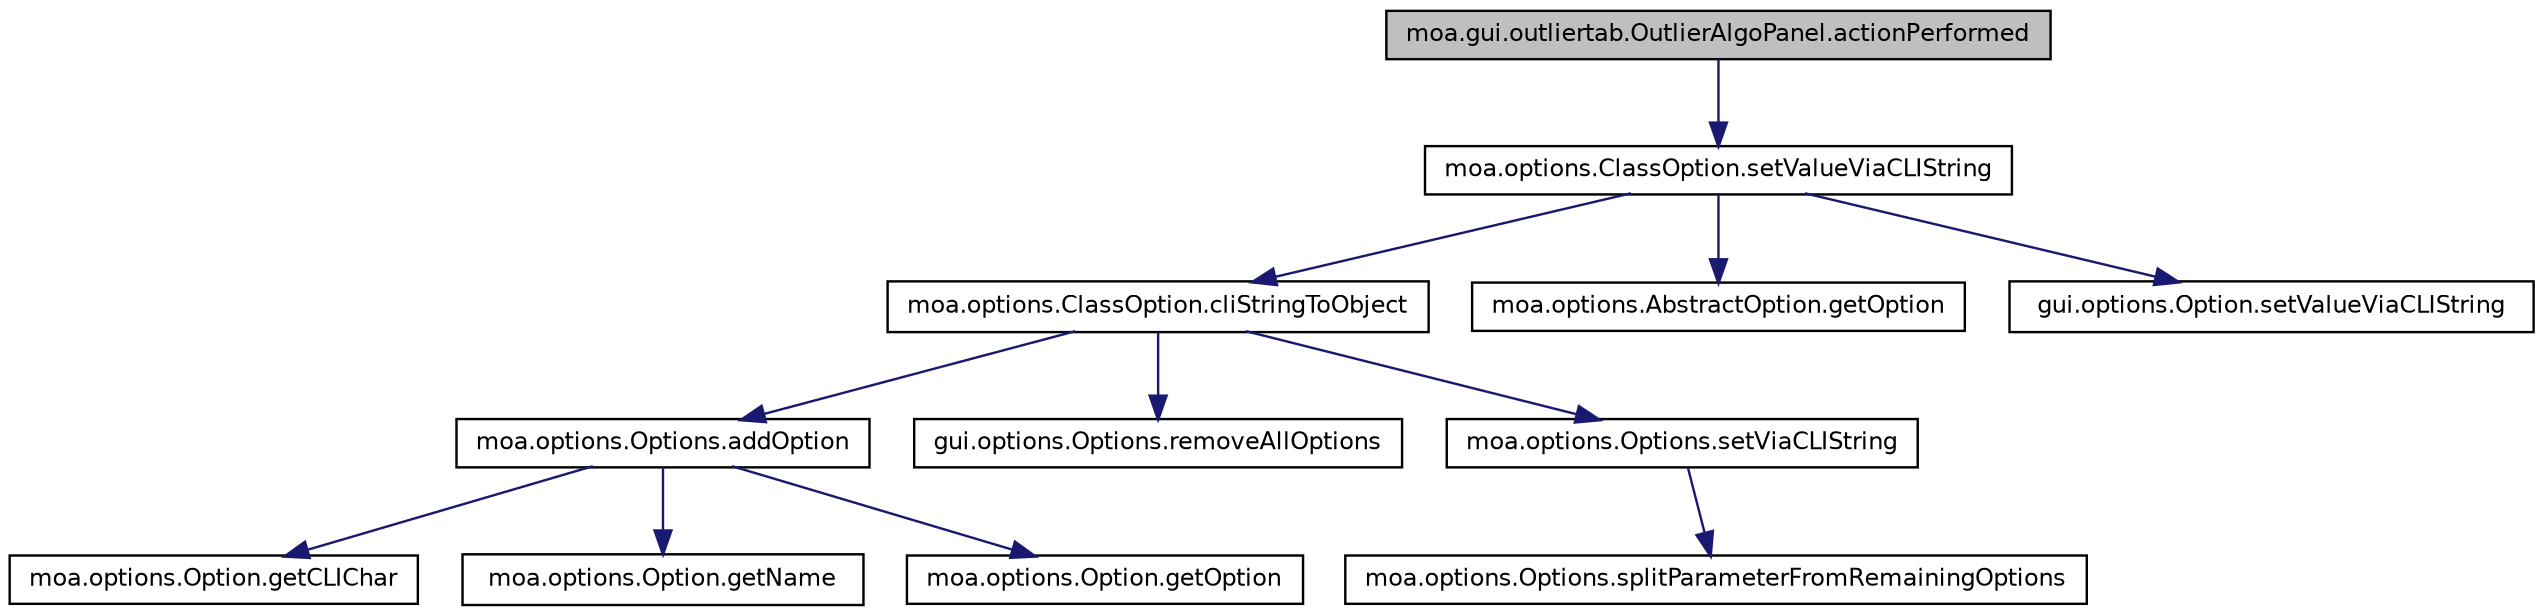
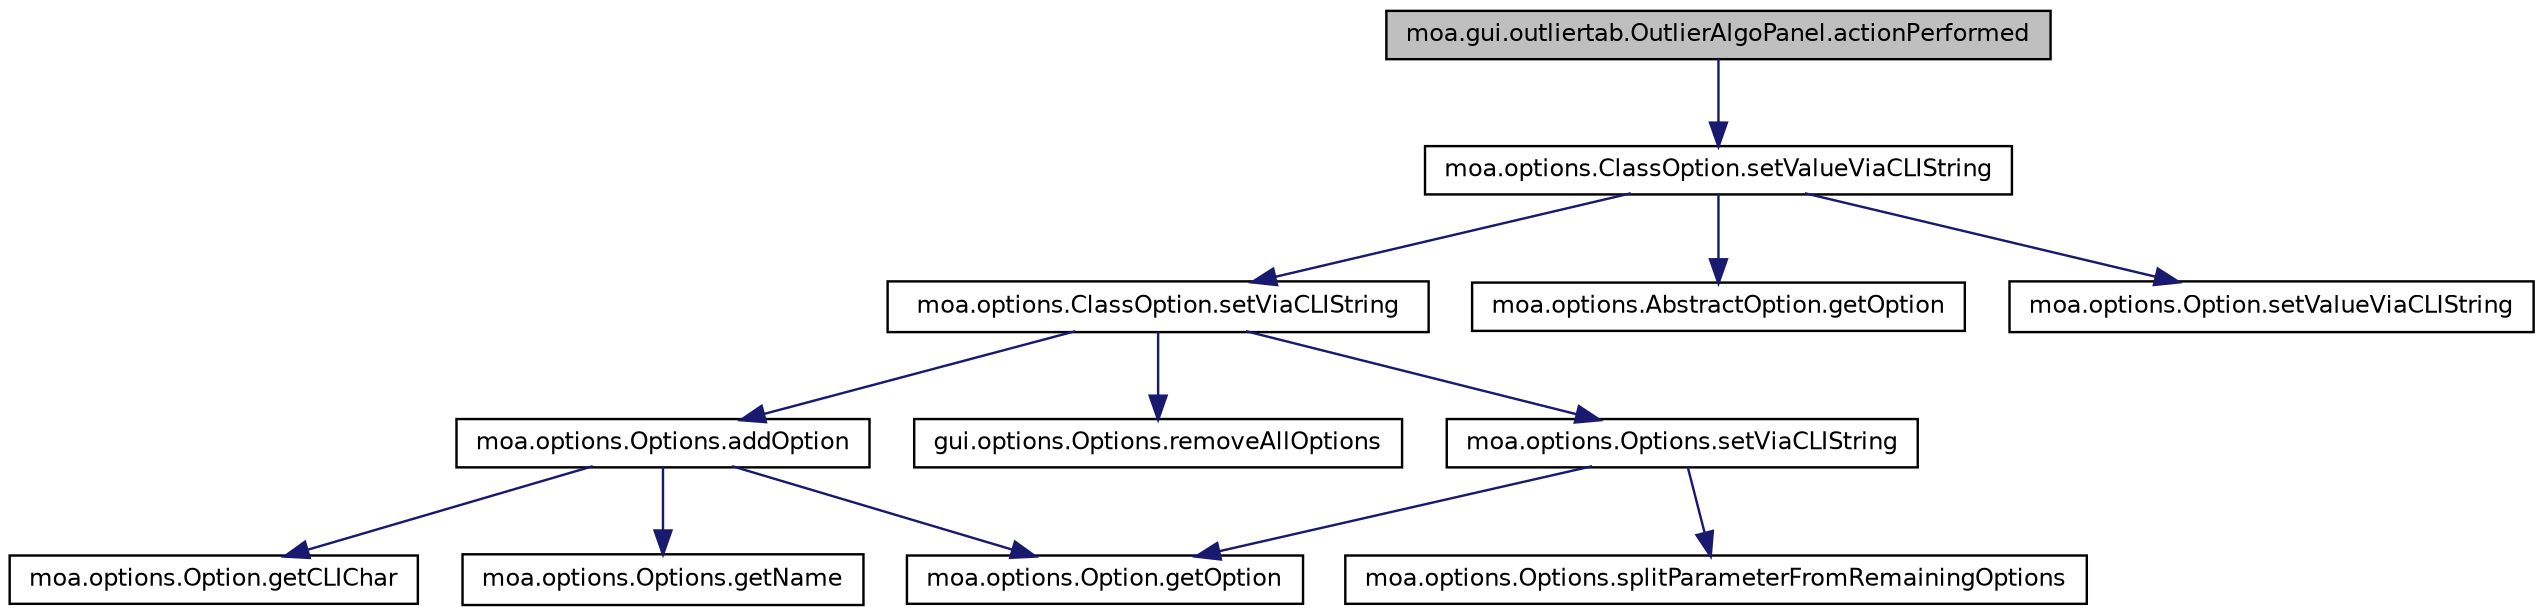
(1158, 307) -> (1158, 307)
(2272, 307) -> (2272, 307)
none -> (1406, 509)
(663, 580) -> (663, 580)
